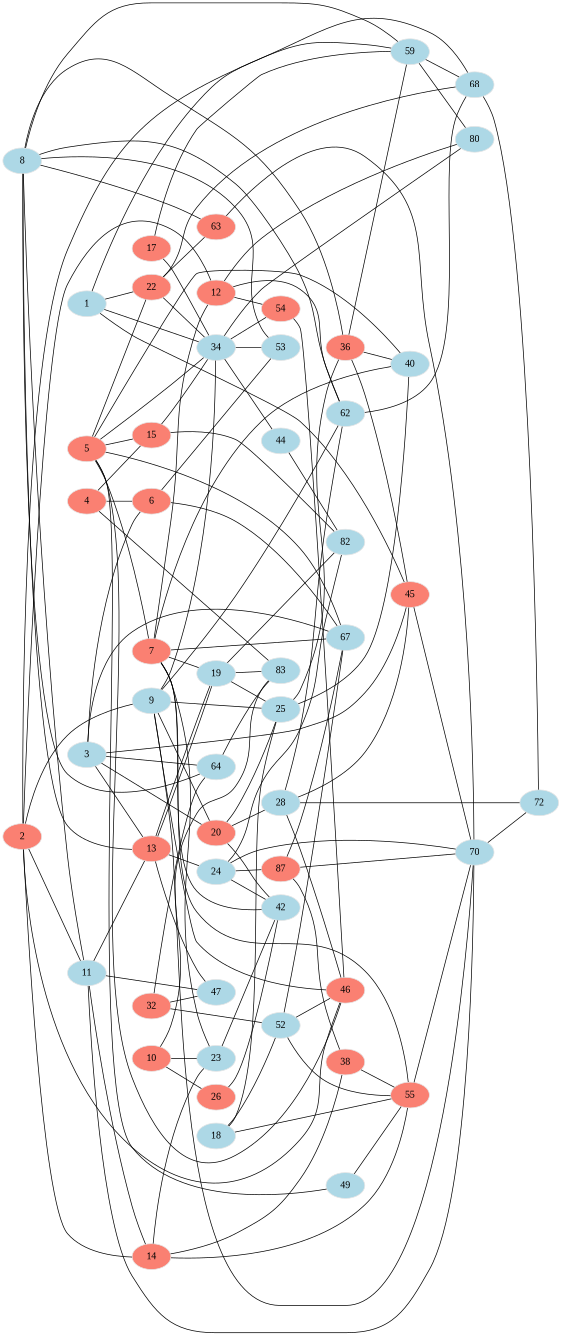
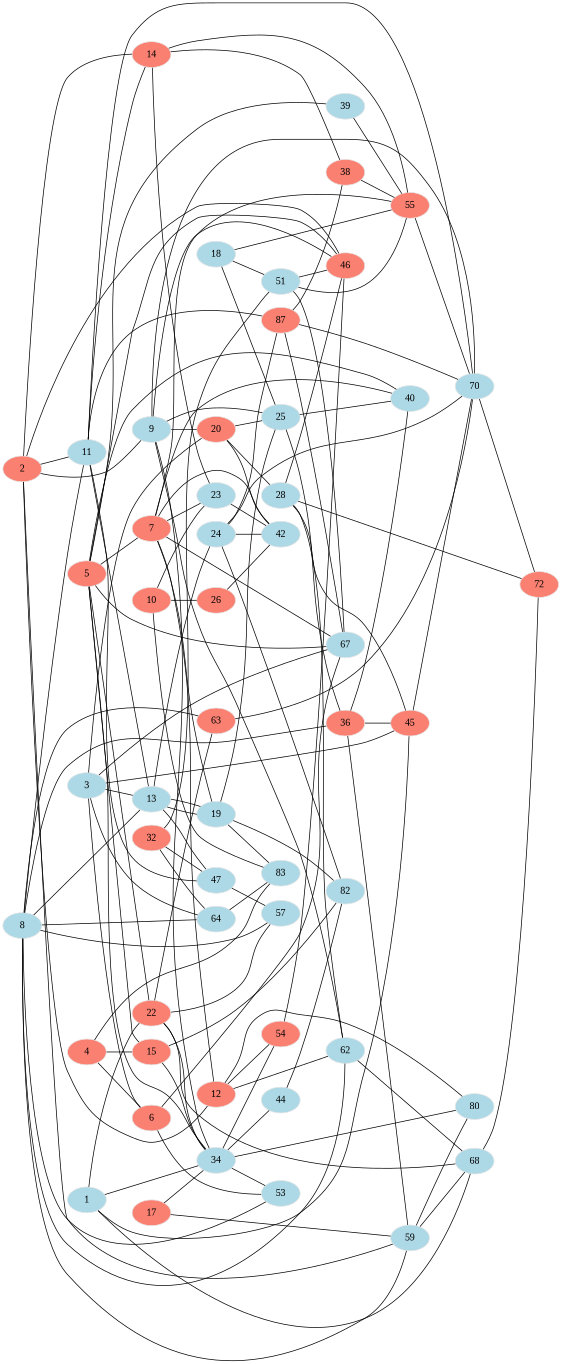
none -> (139, 328)
(539, 803) -> (539, 584)
(152, 849) -> (152, 799)
none -> (281, 913)
(281, 1025) -> (281, 281)
(345, 1186) -> (345, 106)
